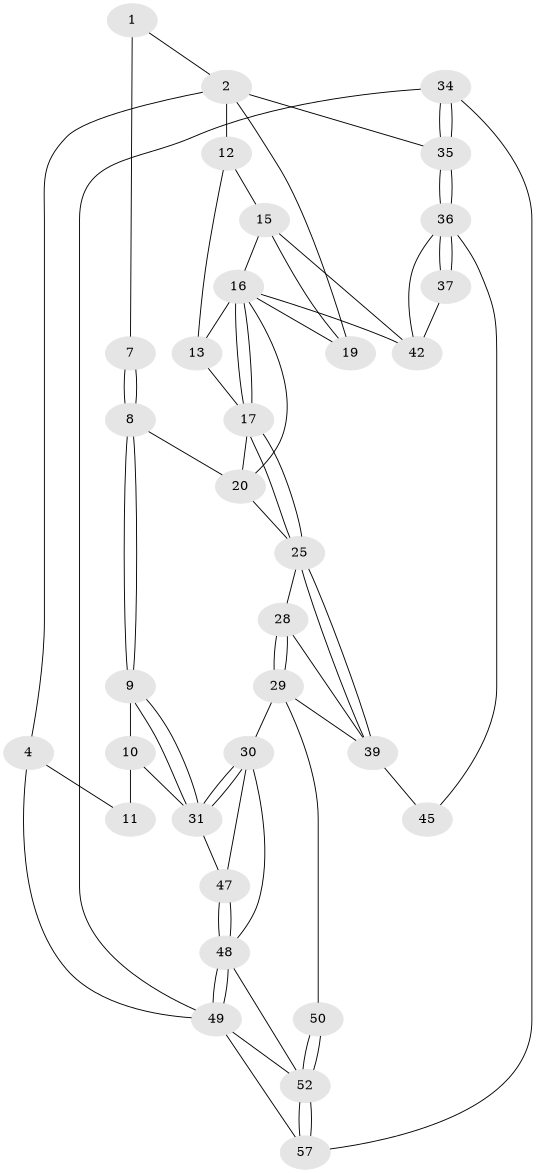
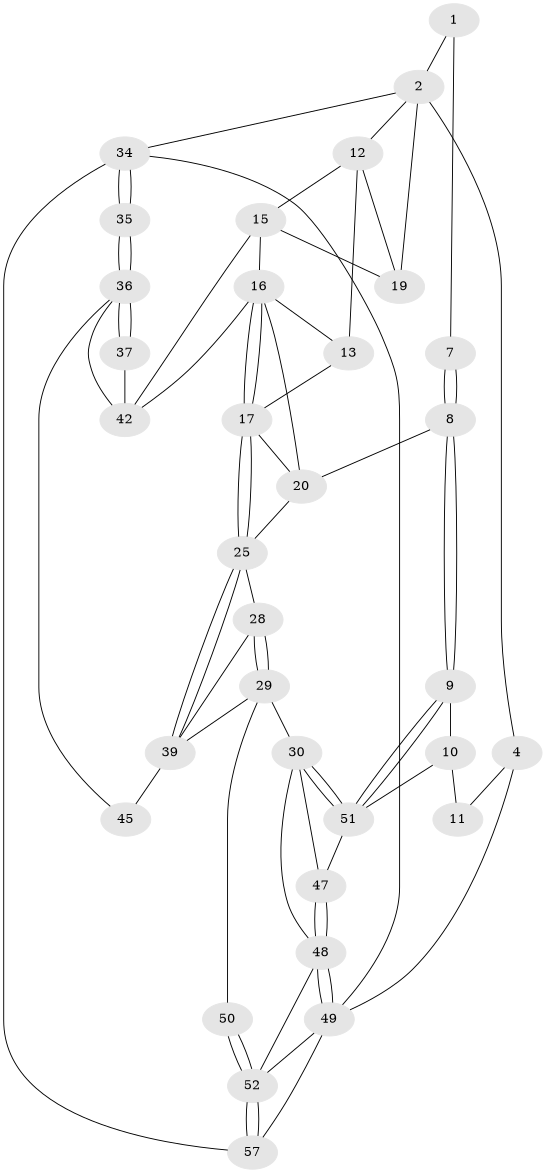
(336, 120) -> (272, 120)
(295, 320) -> (379, 220)
(197, 820) -> (349, 820)
